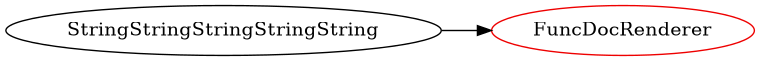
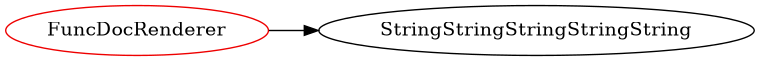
(460, 30) -> (286, 30)
